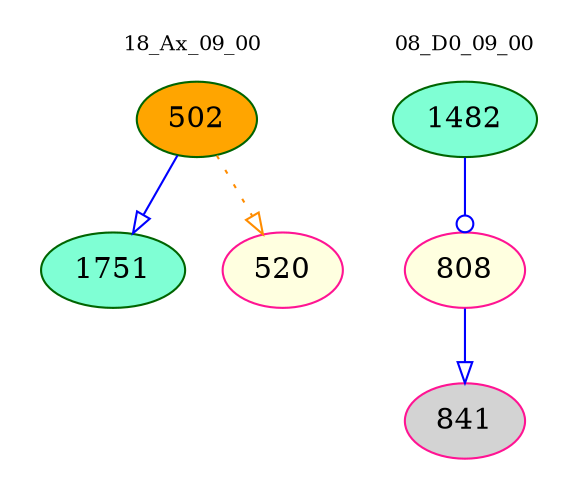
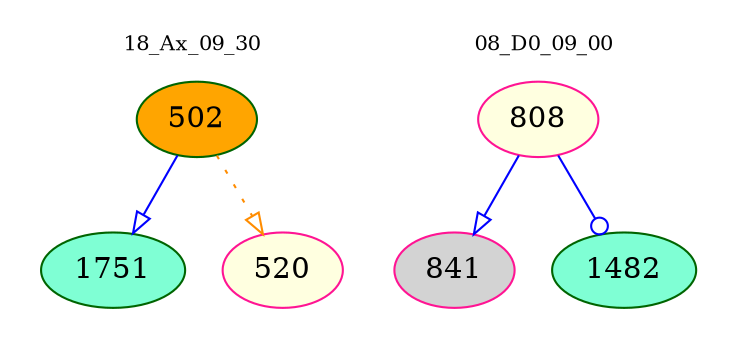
(193, 45) -> (193, 45)
(465, 187) -> (577, 187)
